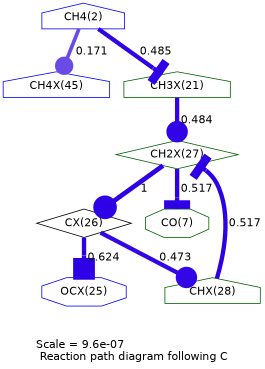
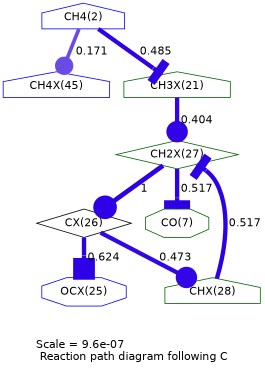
(195, 120) -> (195, 120)
